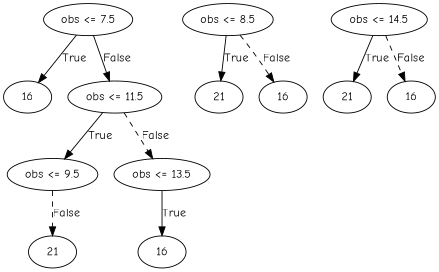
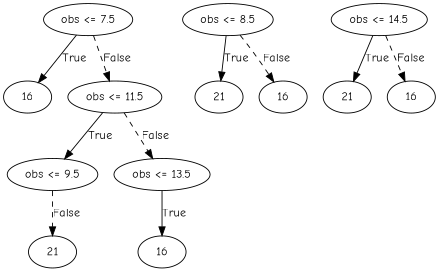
(100, 54) -> (100, 54)
